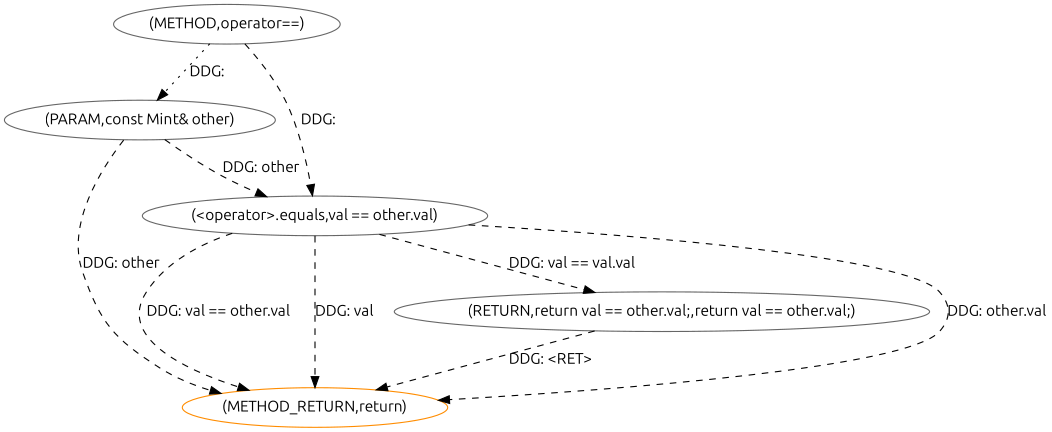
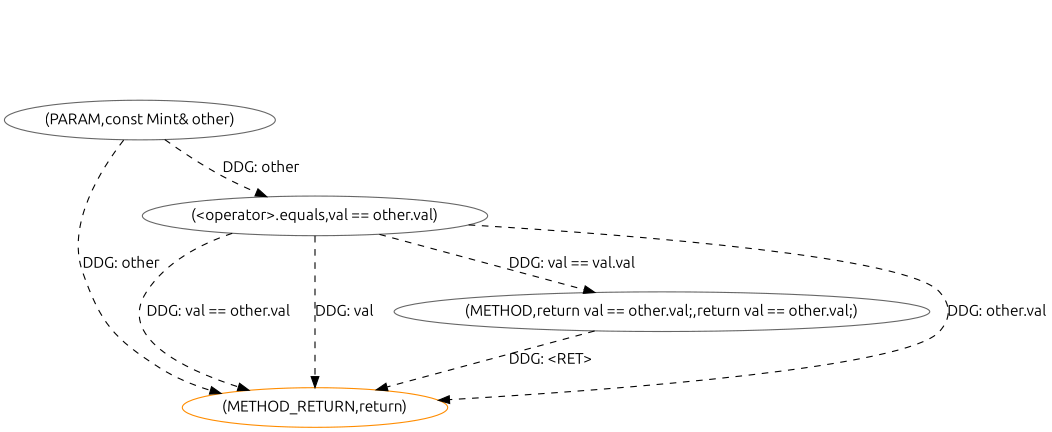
(227, 24) -> none
(662, 312) -> (662, 312)
